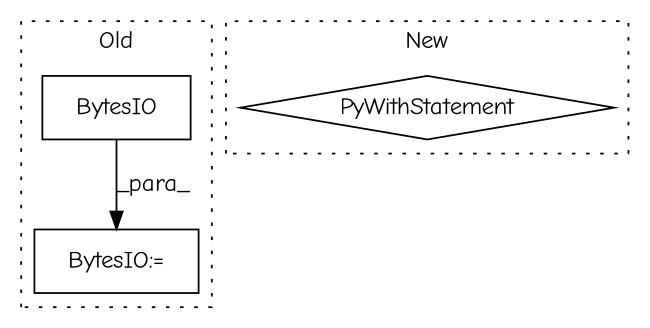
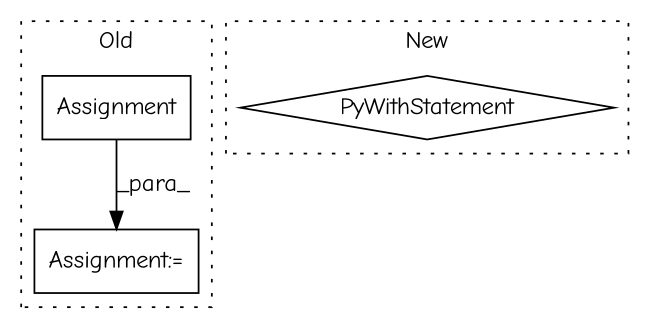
(117, 108) -> (117, 108)
(117, 261) -> (117, 261)
